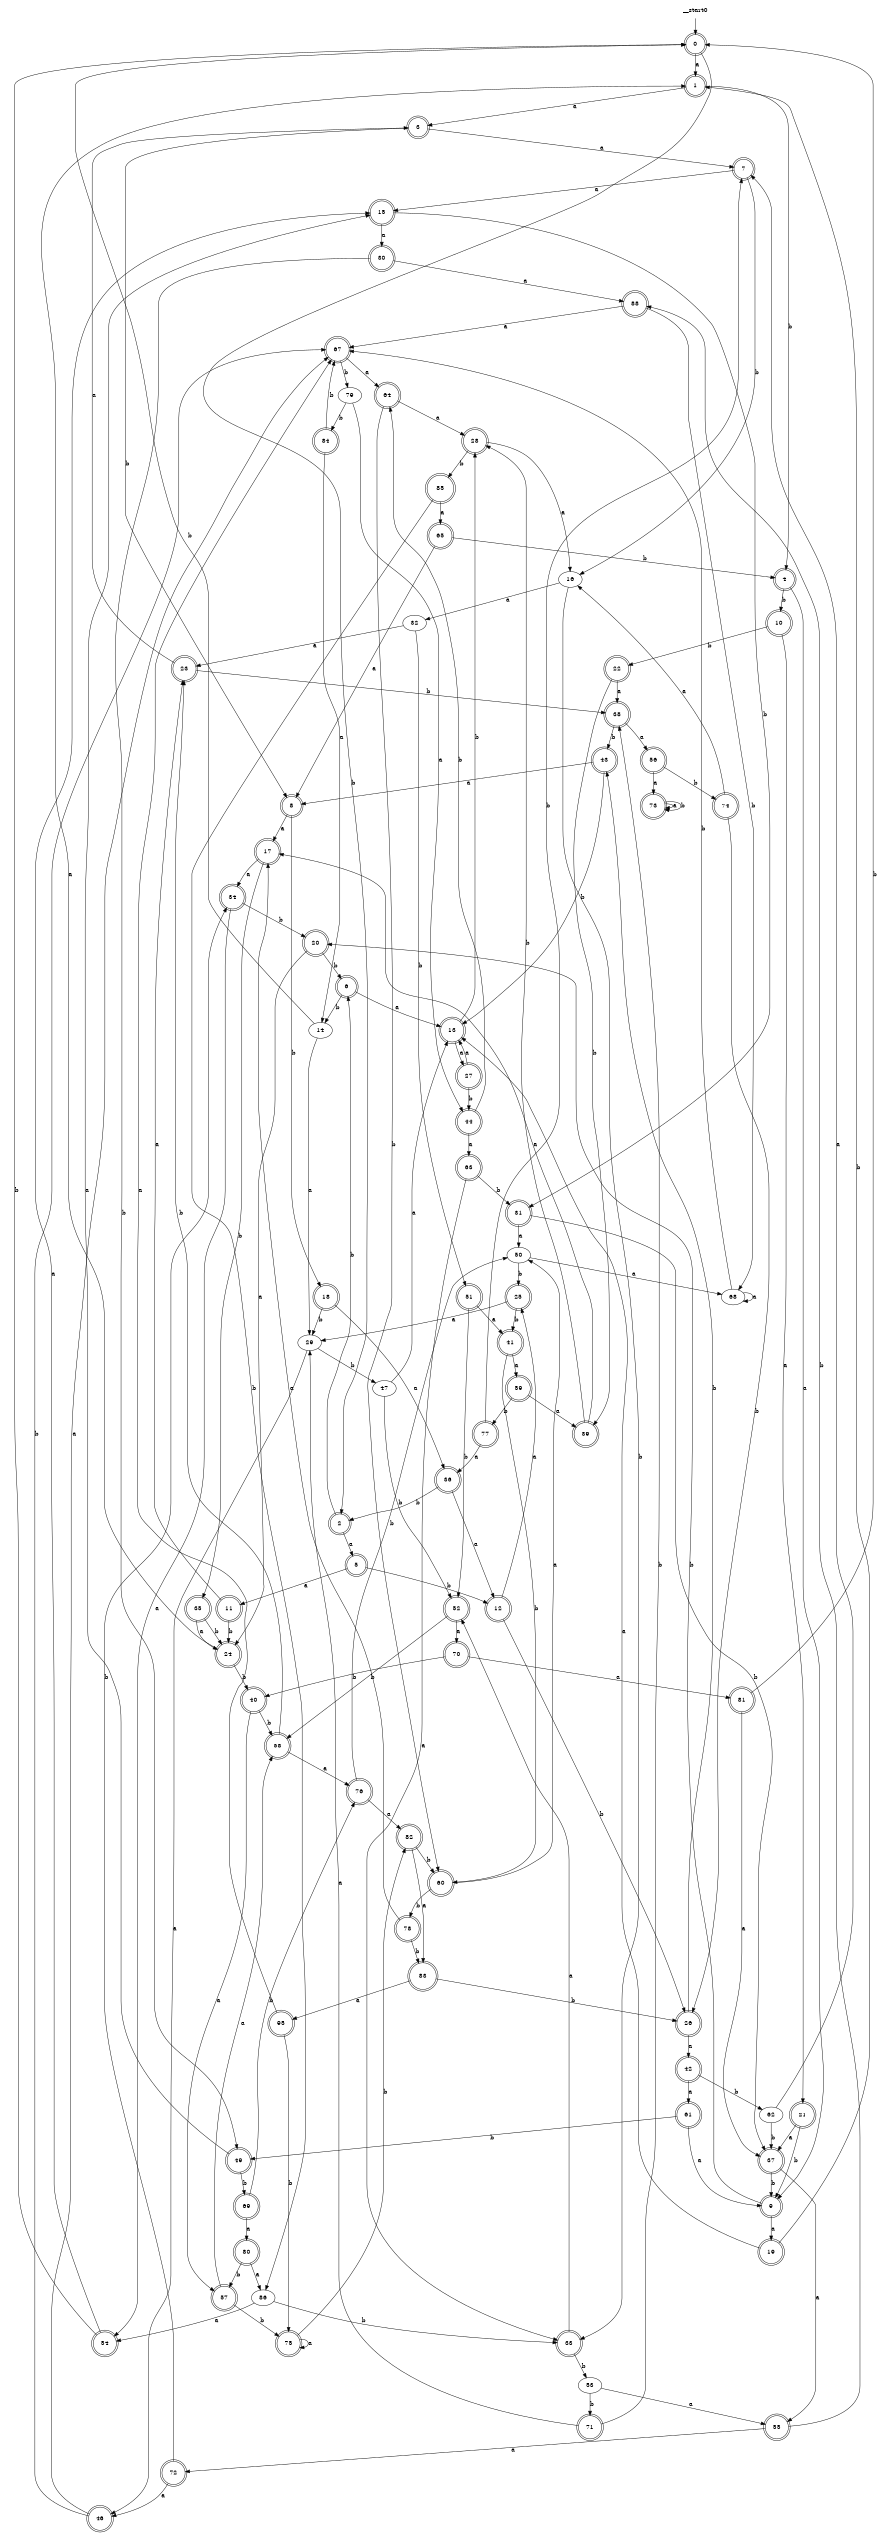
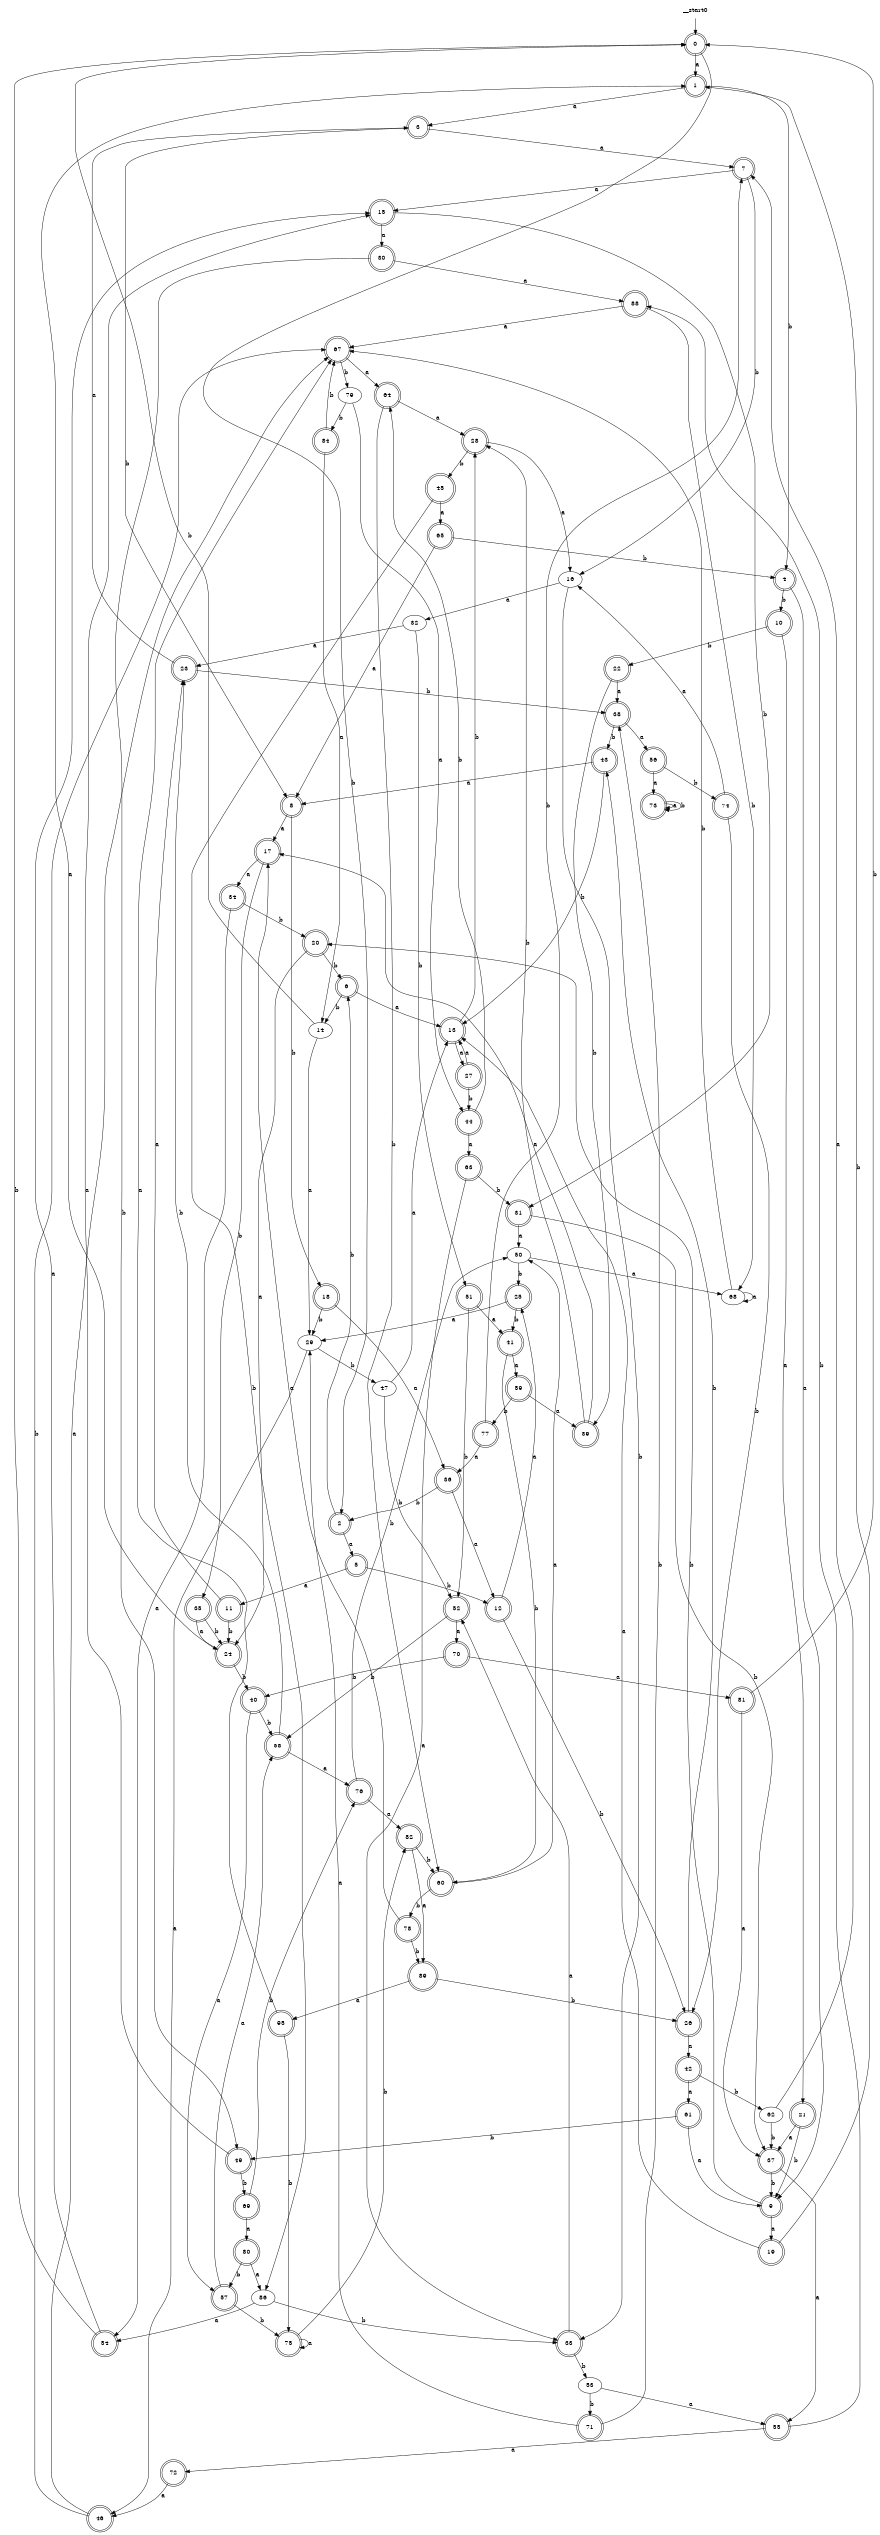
(440, 488) -> (440, 488)
(104, 1673) -> none
(423, 1976) -> (423, 1976)
